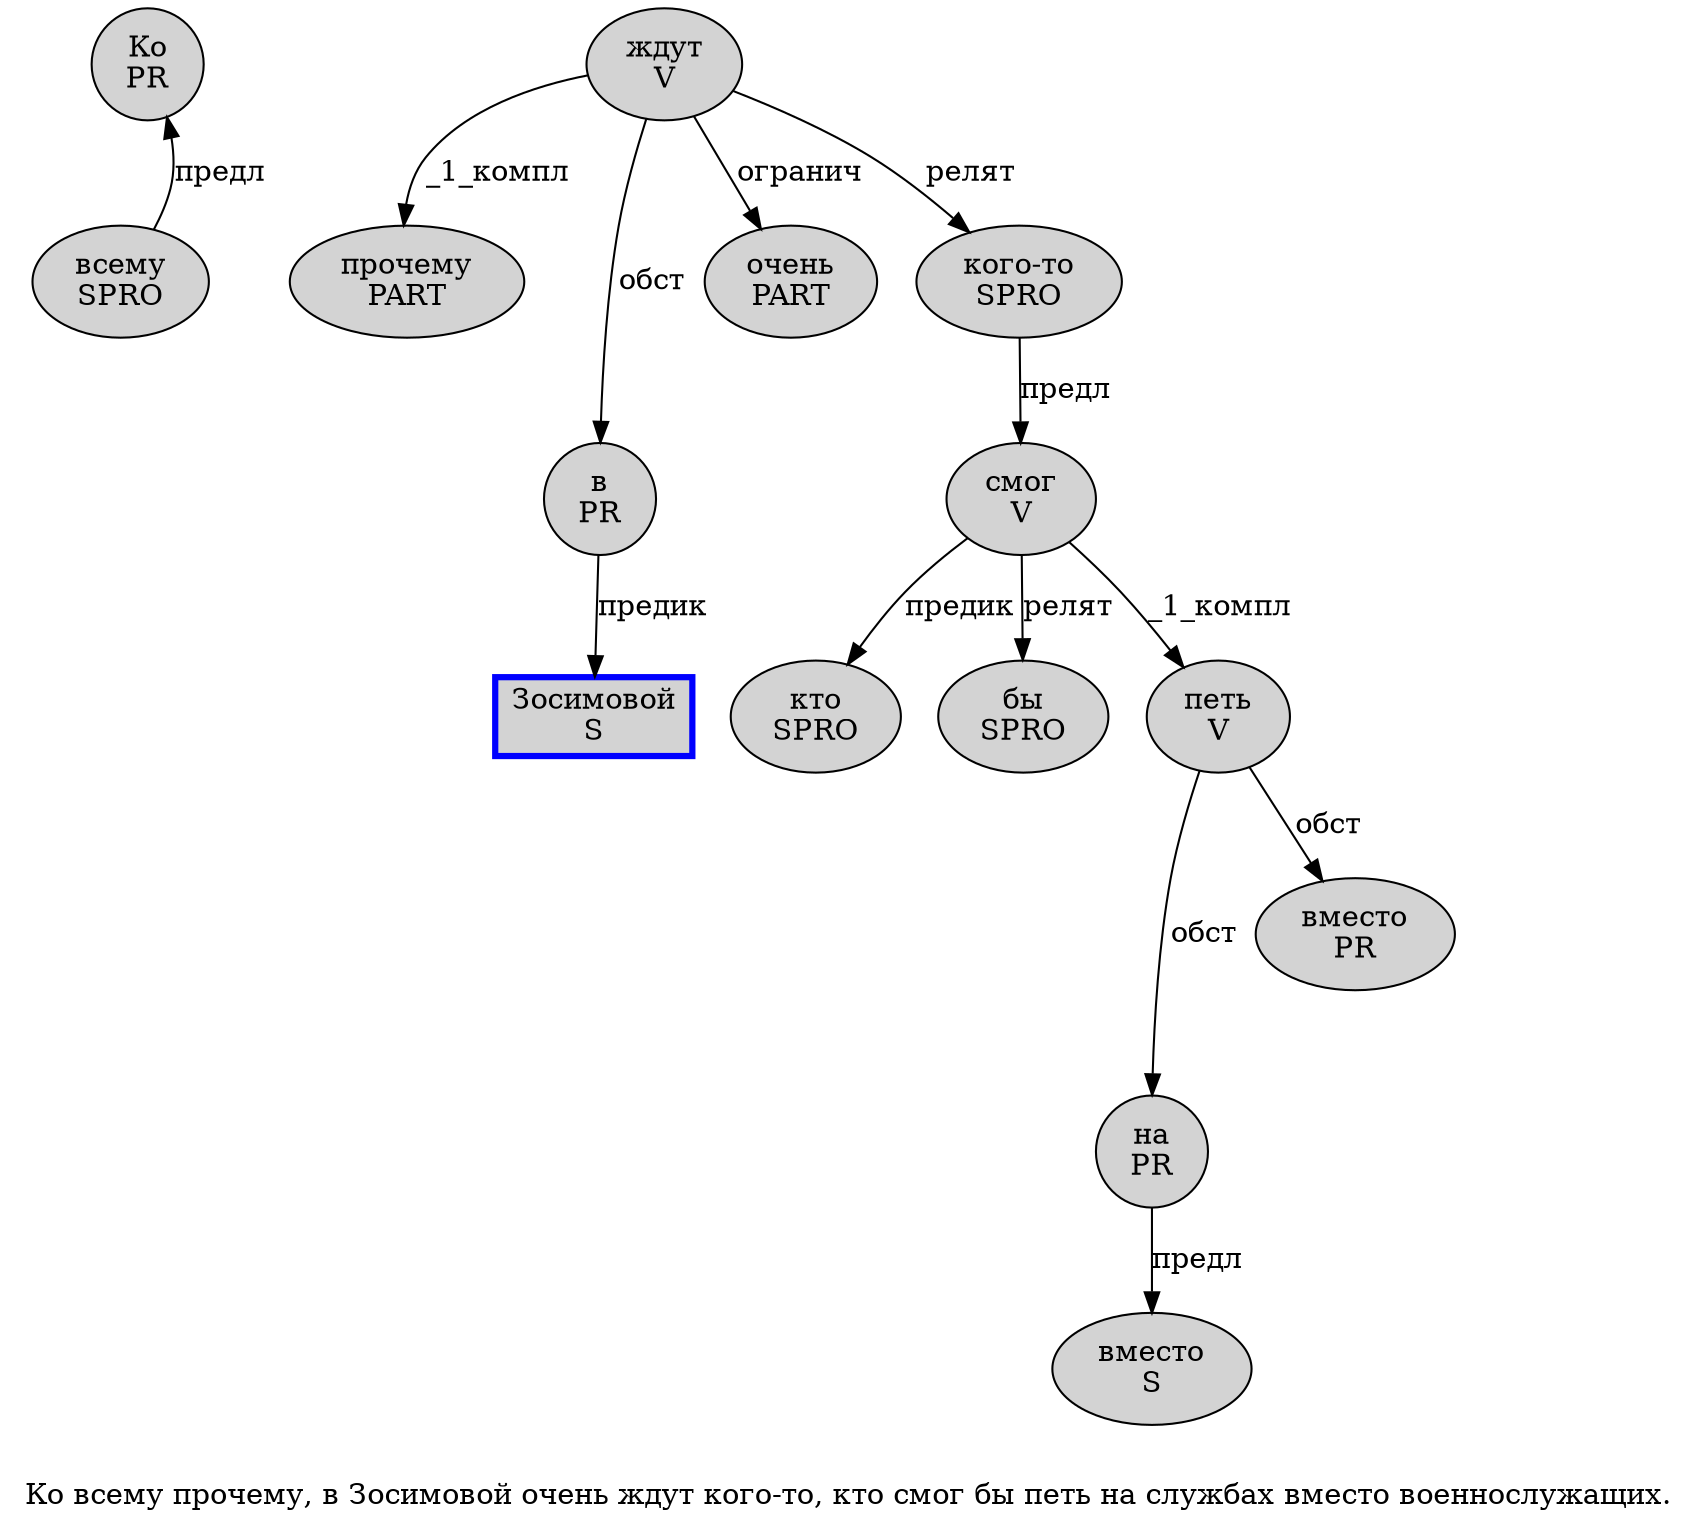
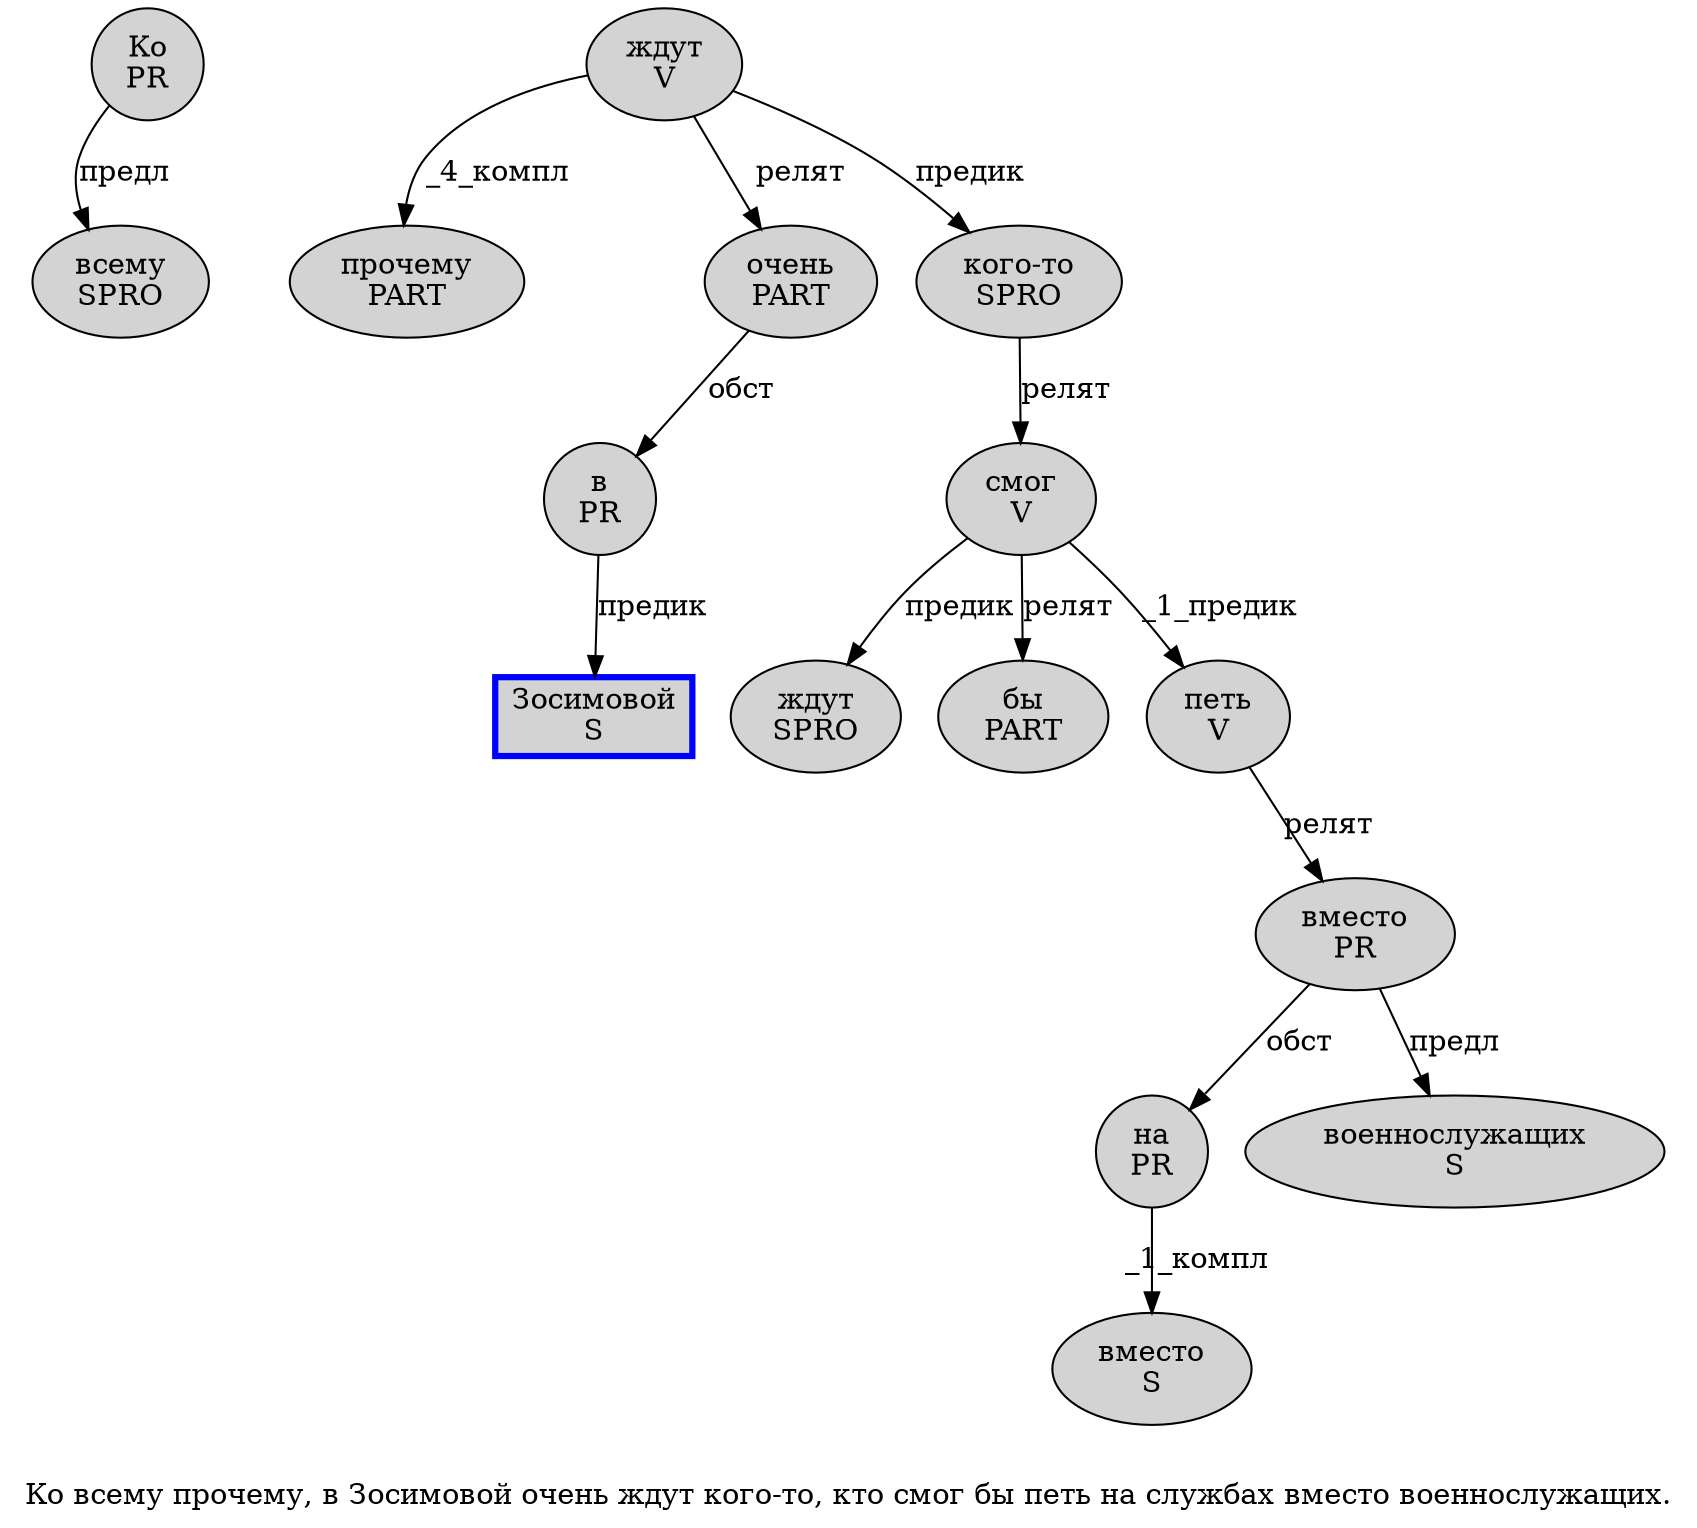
(498, 173) -> (498, 173)
(800, 173) -> (800, 173)
(970, 173) -> (970, 173)
(171, 185) -> (80, 154)
(612, 268) -> (700, 385)
(1066, 390) -> (1066, 390)
(1220, 608) -> (1220, 608)
(816, 717) -> (816, 717)
(1023, 717) -> (1023, 717)
(1328, 826) -> (1328, 826)
(1164, 920) -> (1257, 1039)
none -> (1455, 1152)
(1198, 1260) -> (1198, 1260)
